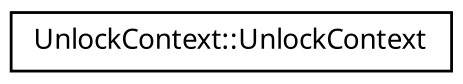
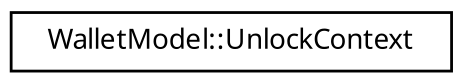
(231, 42) -> (231, 42)
